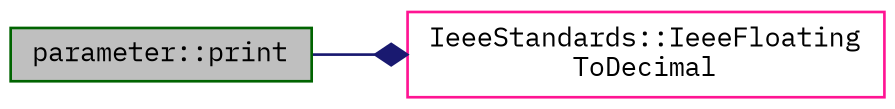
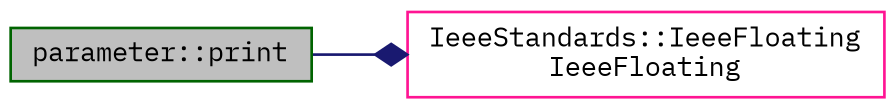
(646, 55) -> (646, 55)
